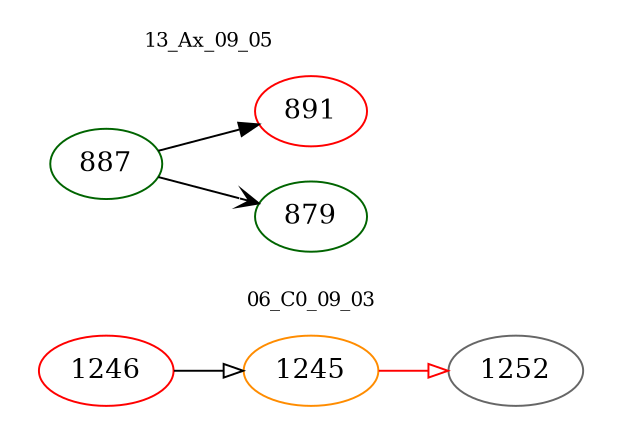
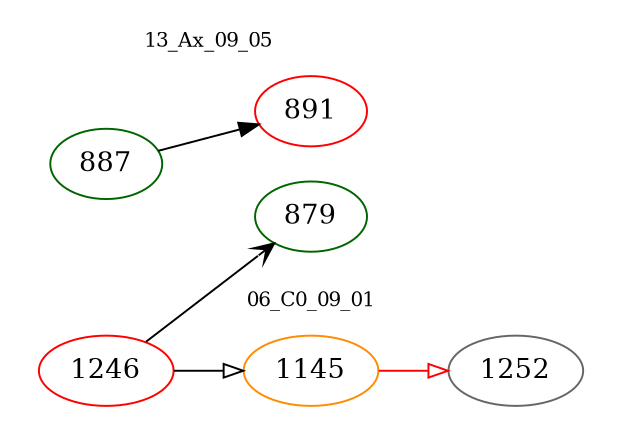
(199, 188) -> (202, 299)
(311, 301) -> (311, 301)
(311, 371) -> (311, 371)
